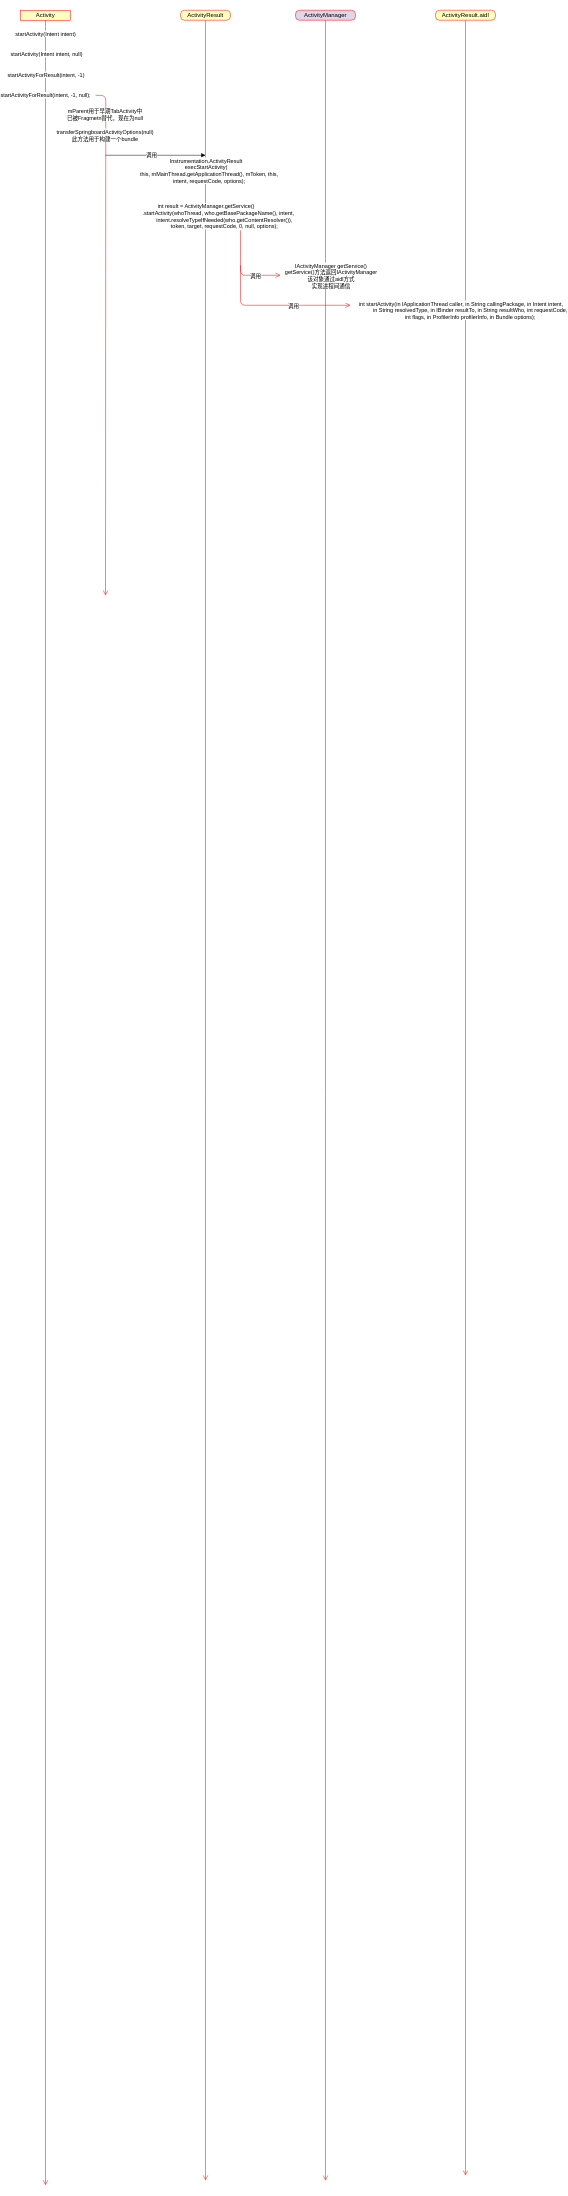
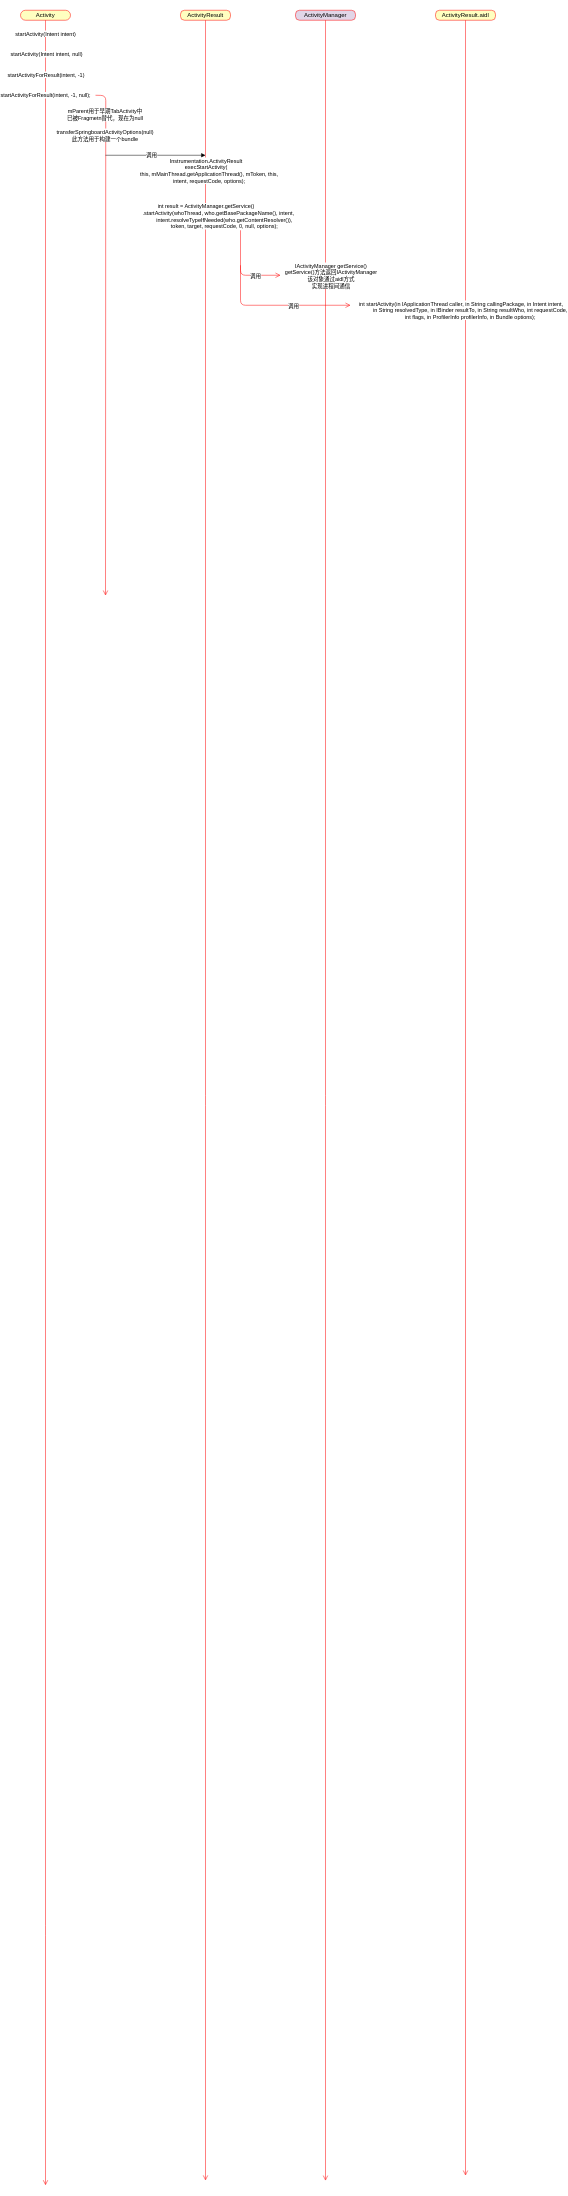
(45, 15) -> (45, 15)
